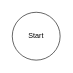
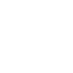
(36, 36) -> none
